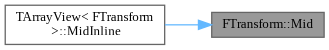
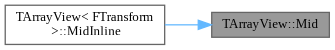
(268, 25) -> (271, 25)
